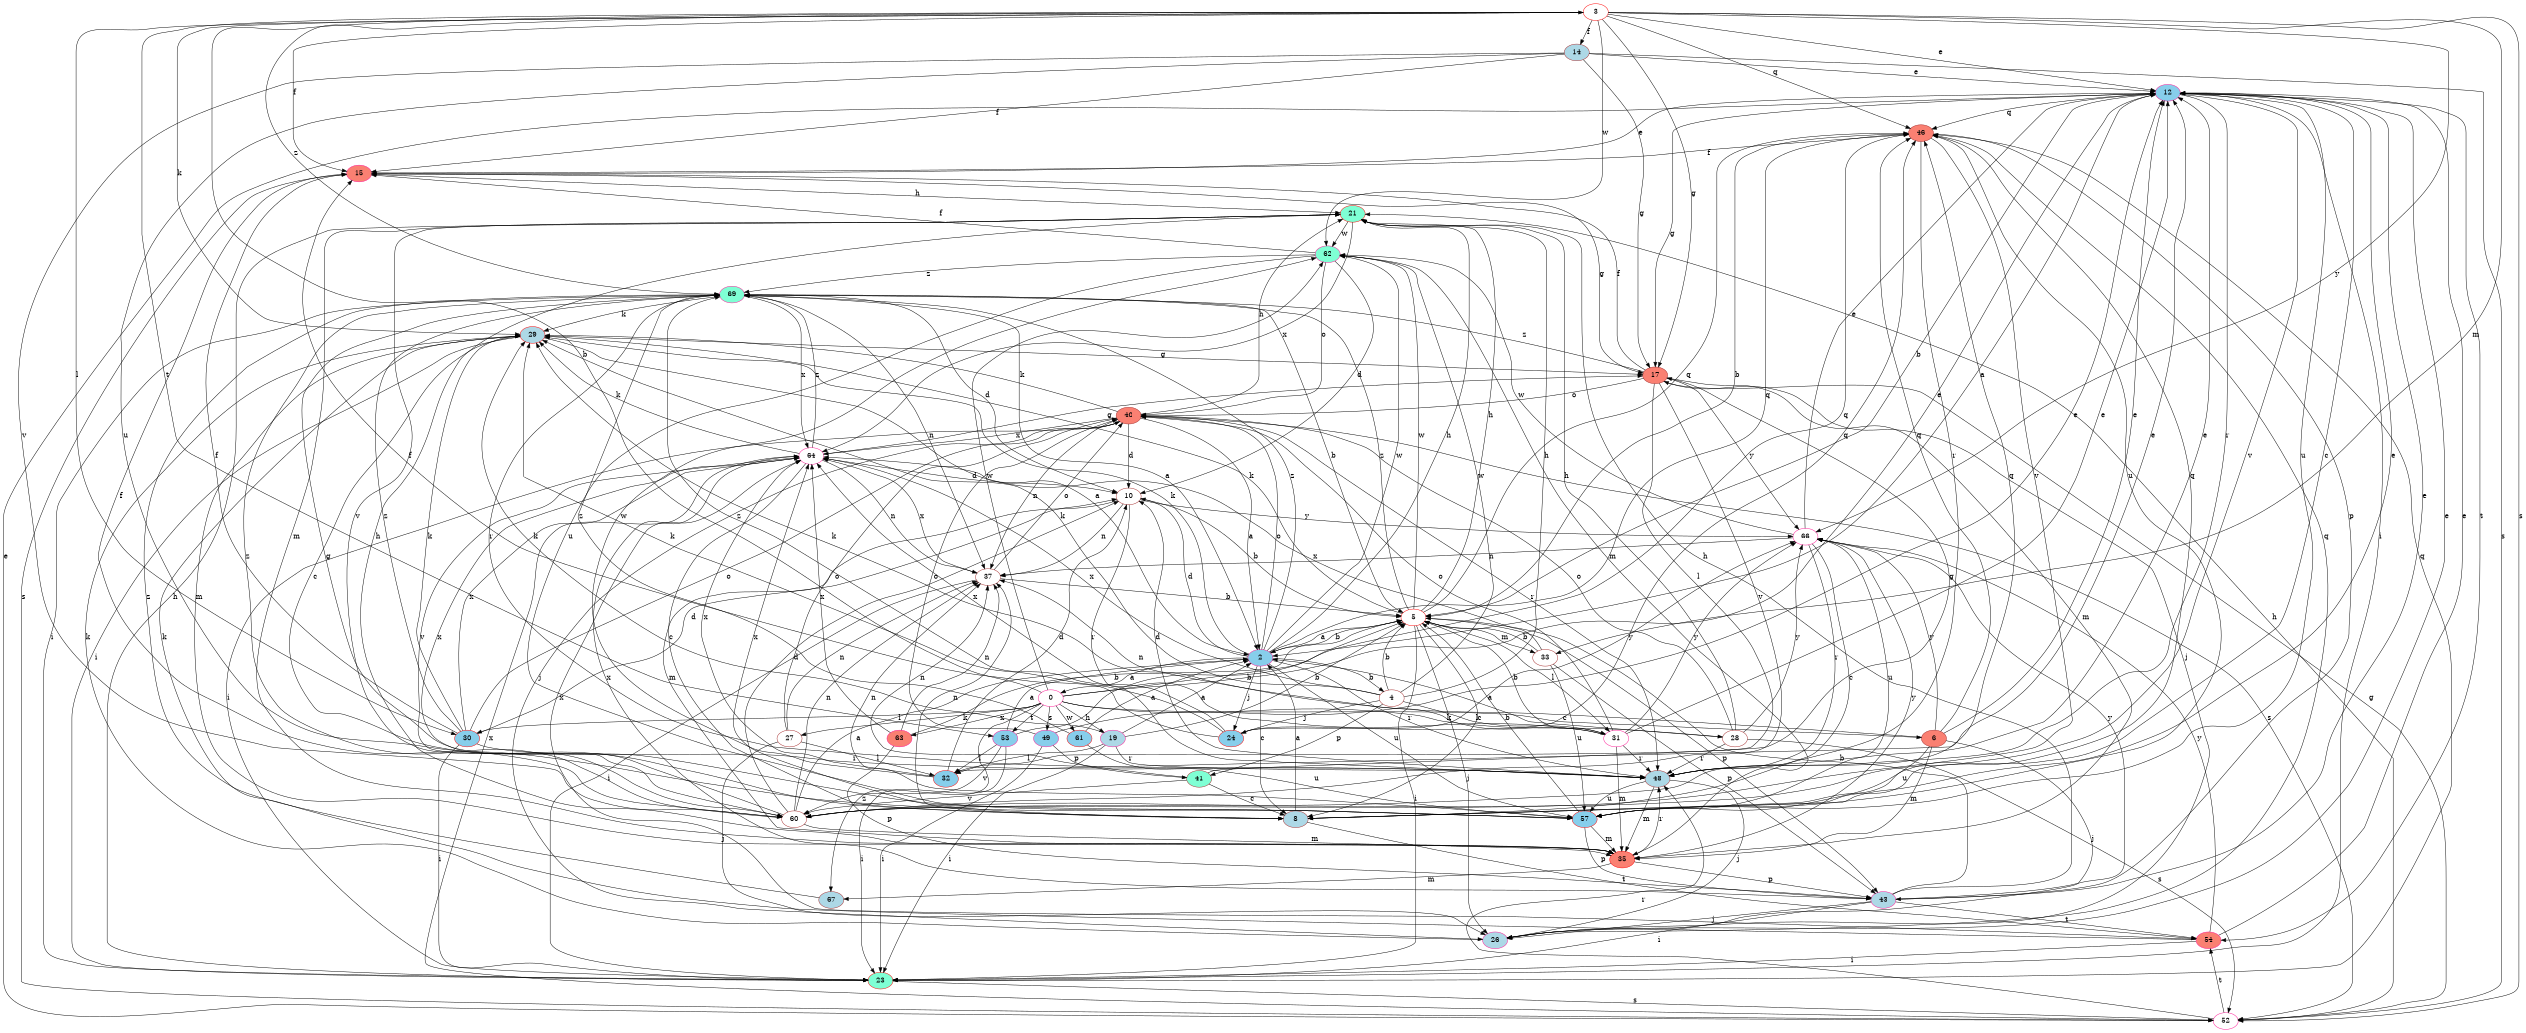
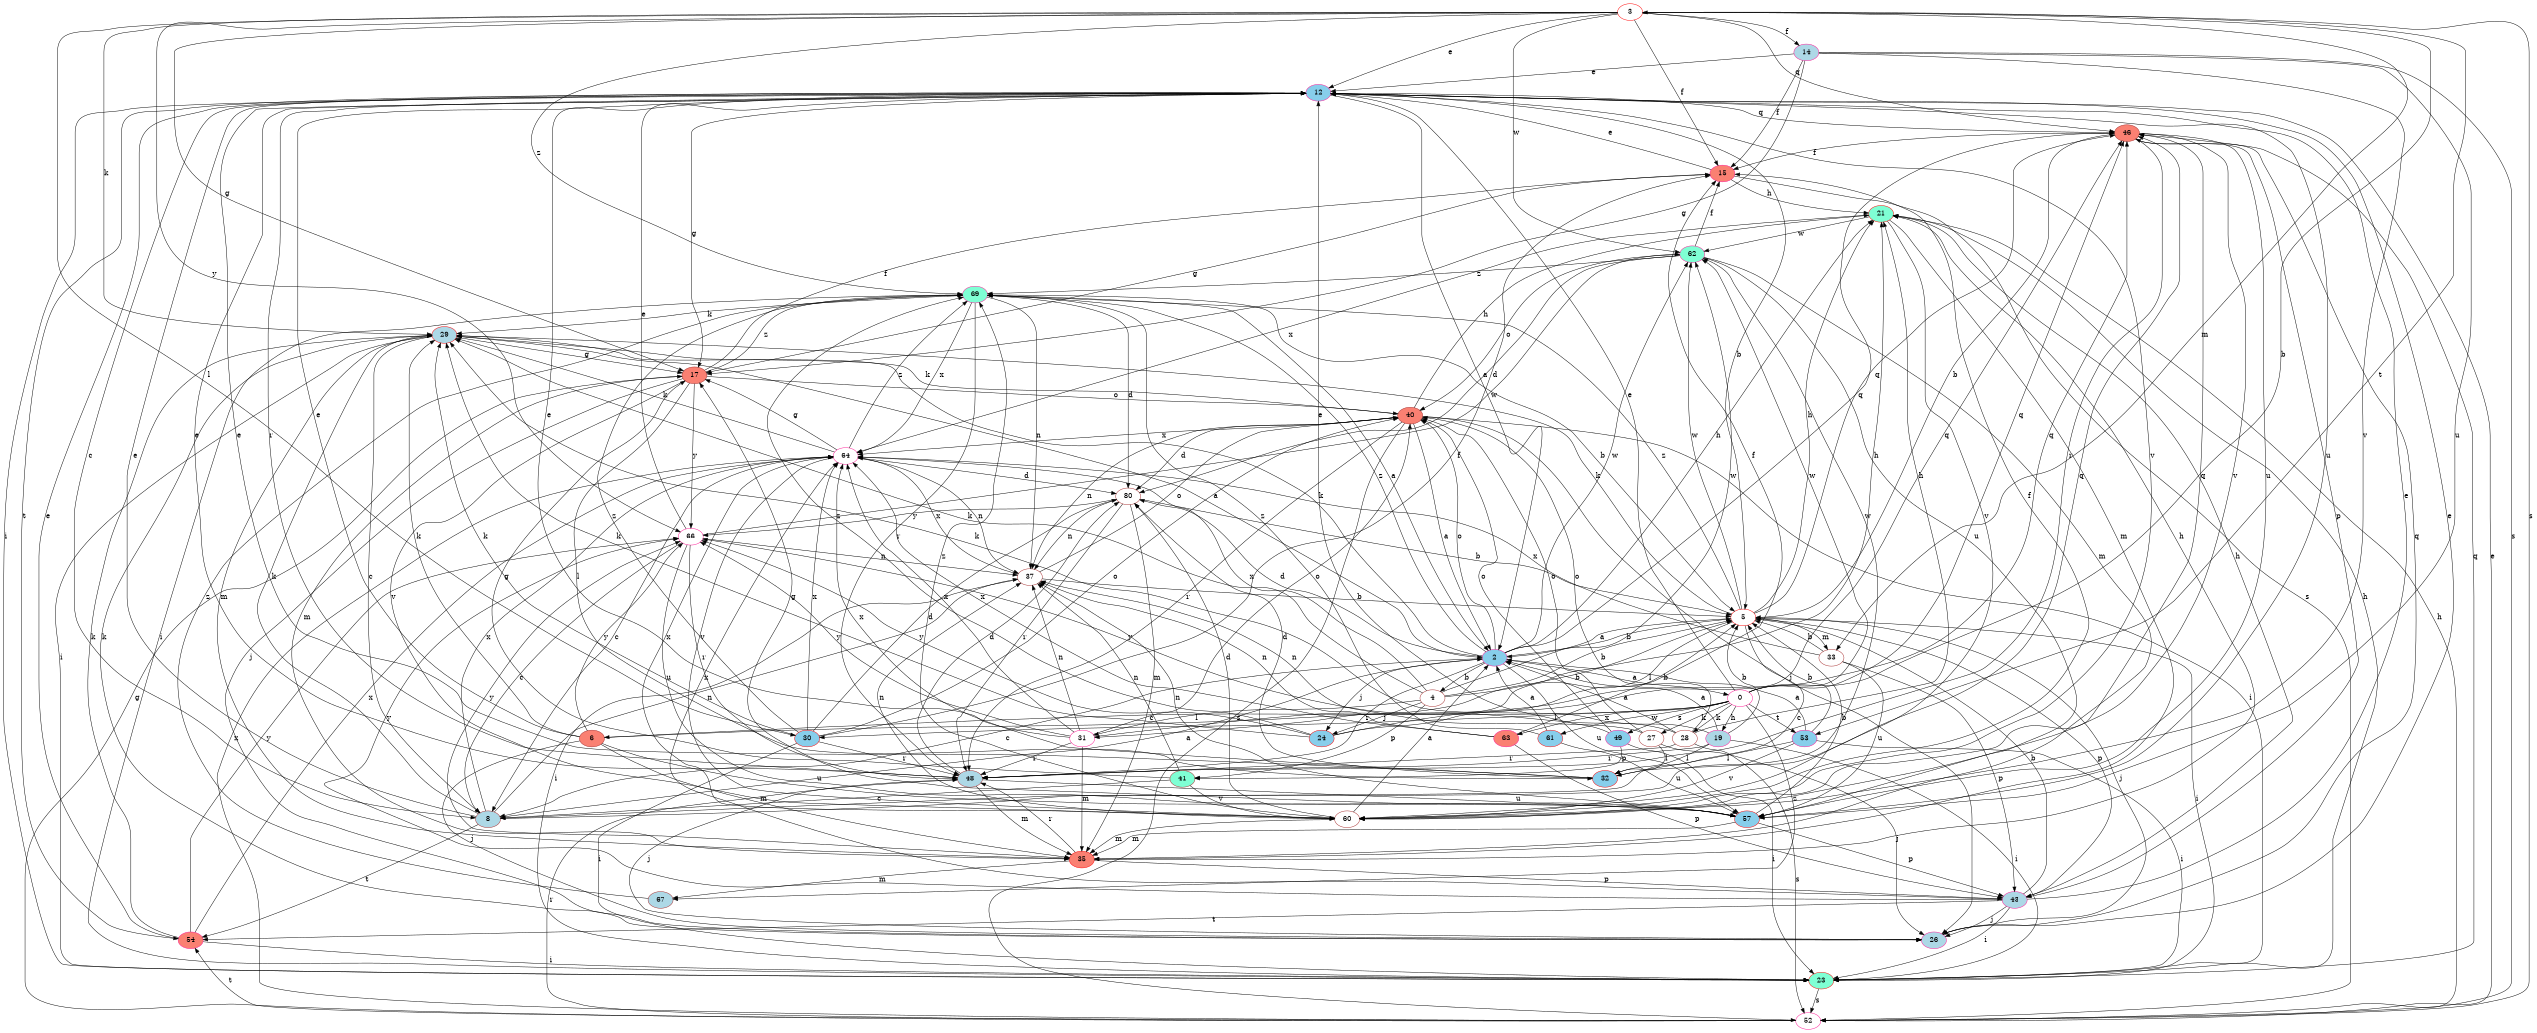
(1577, 52) -> (1806, 52)
(1129, 496) -> (1128, 496)
none -> (260, 595)
(691, 763) -> (1055, 791)
